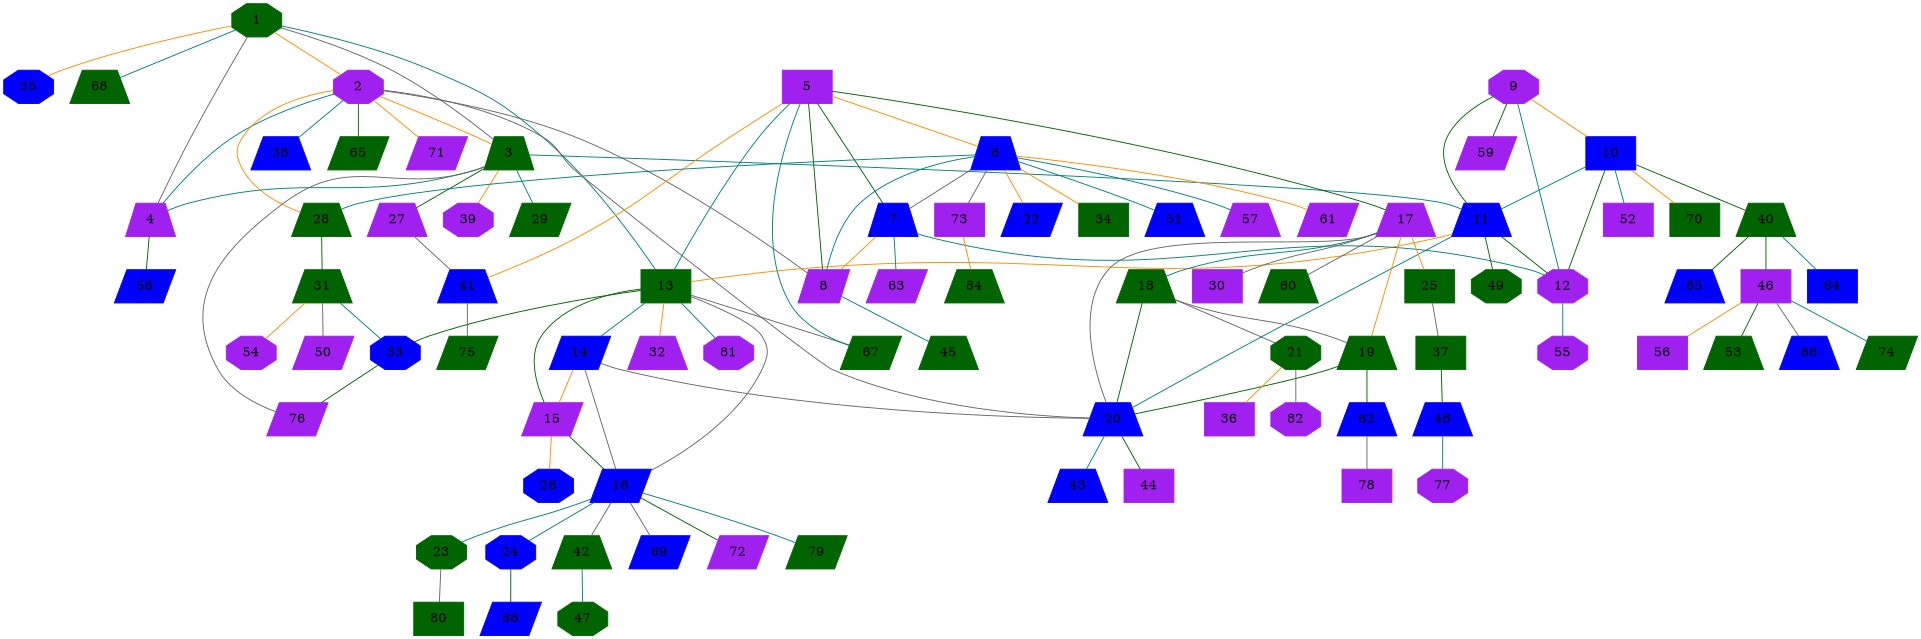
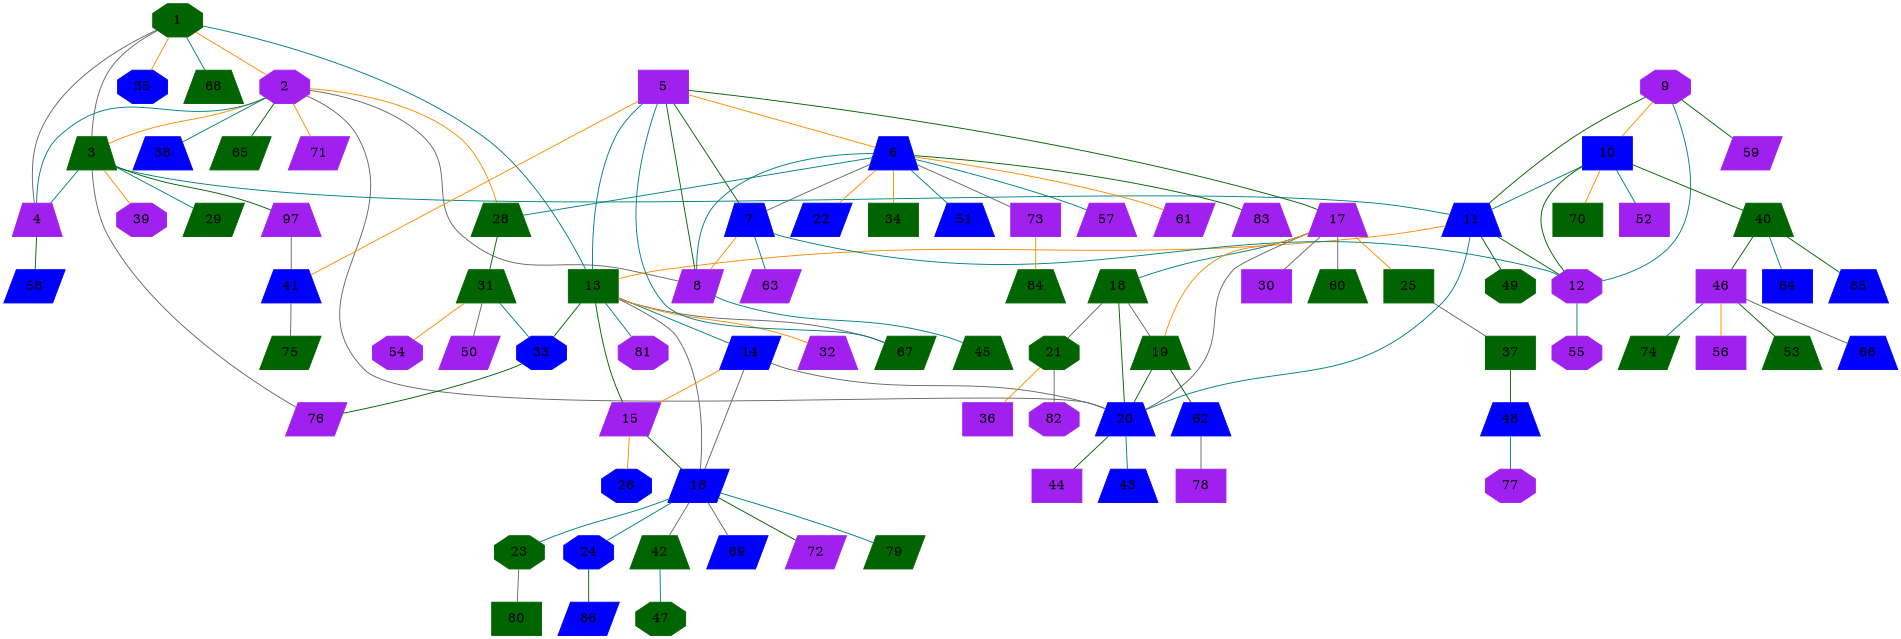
(397, 220) -> (291, 220)
none -> (1262, 220)
